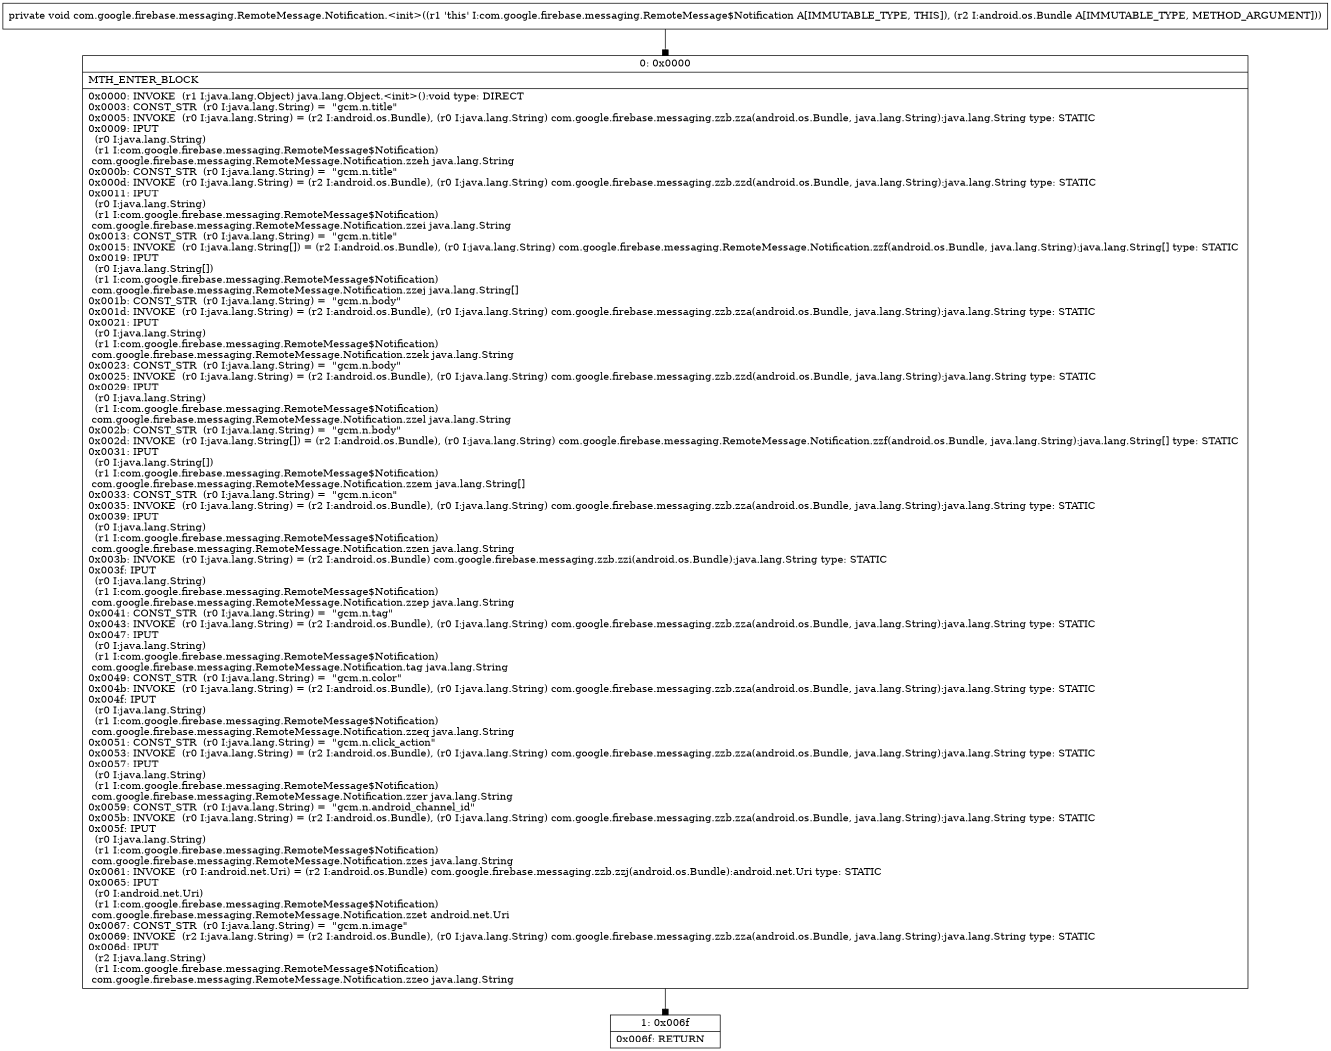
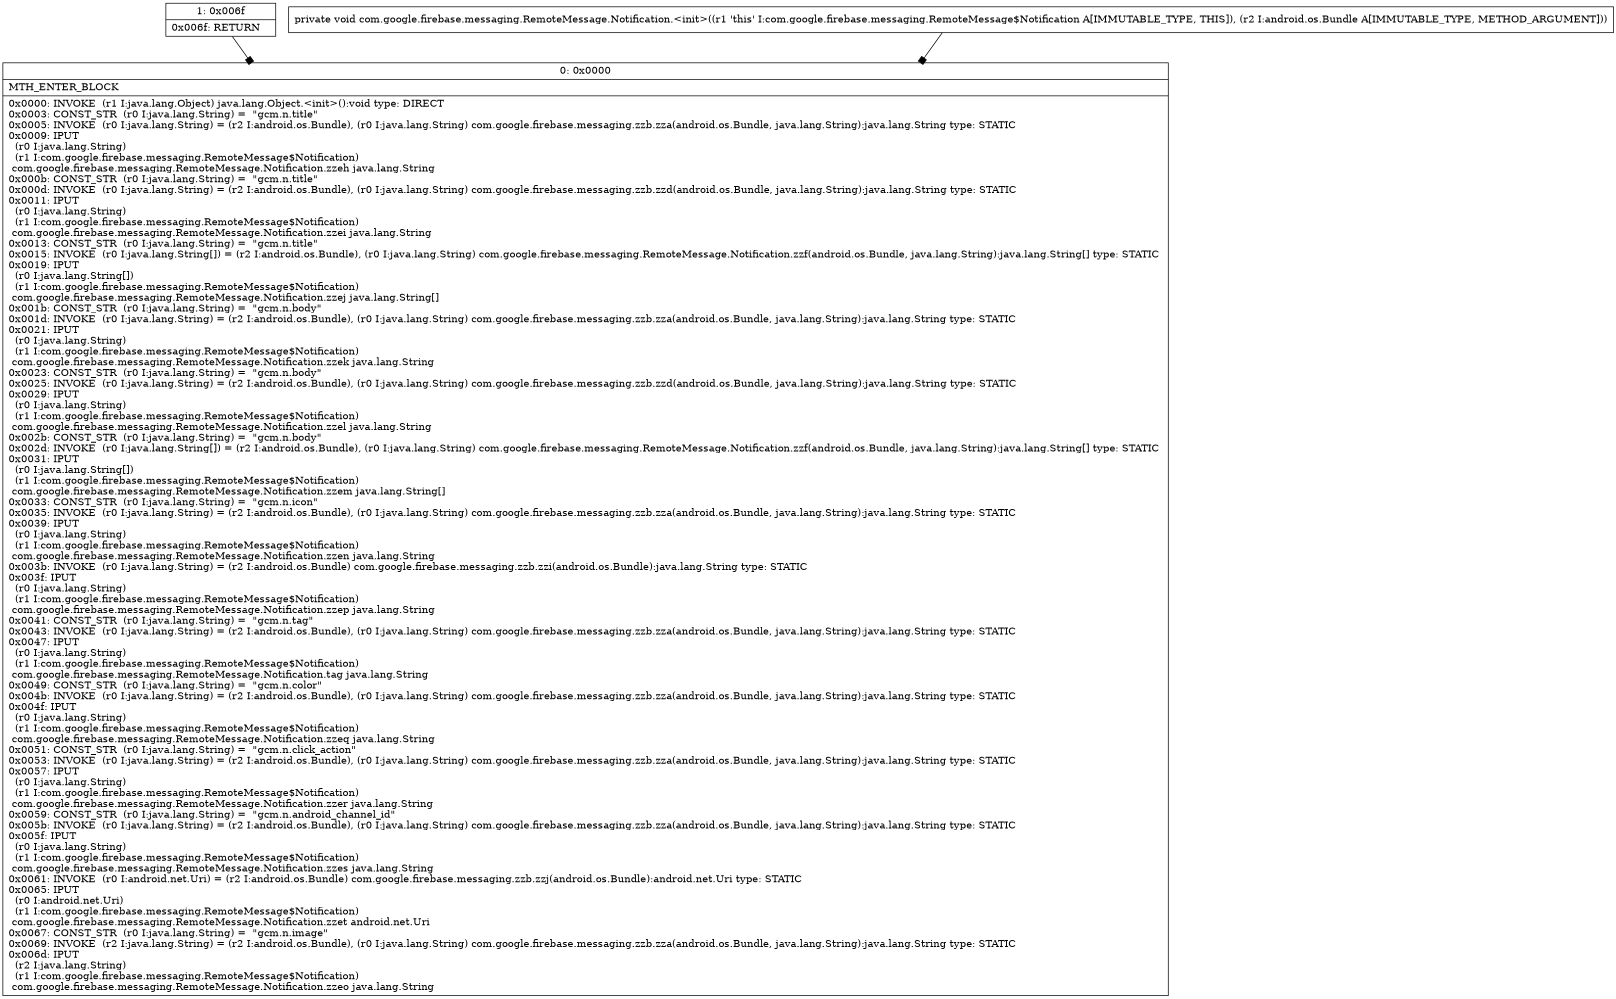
(665, 998) -> (240, 47)
